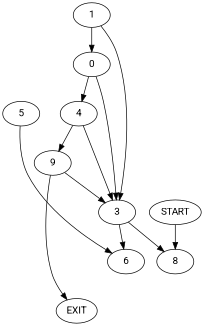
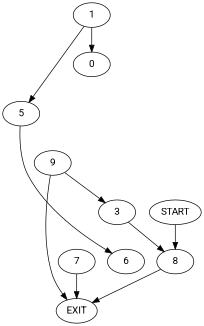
(126, 107) -> (59, 61)
(79, 114) -> none
(109, 134) -> none
(121, 233) -> none
none -> (77, 262)
none -> (130, 284)
